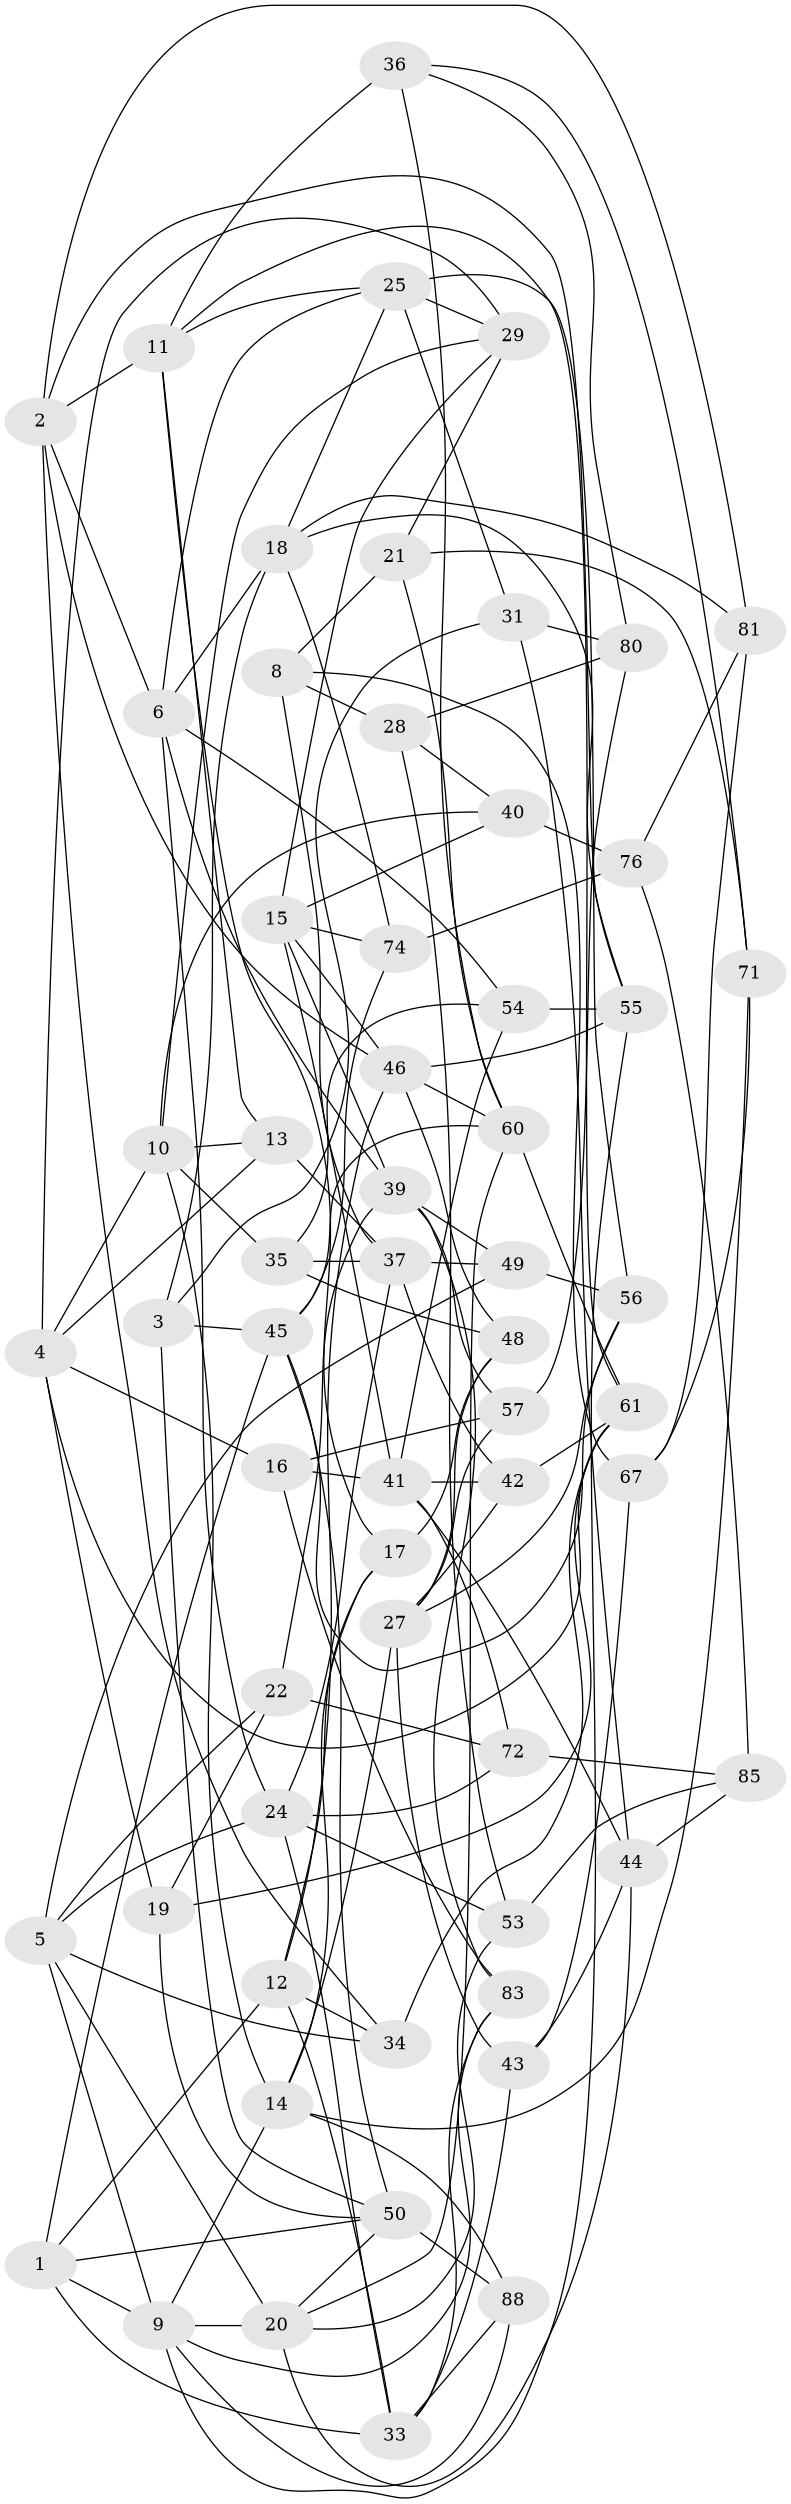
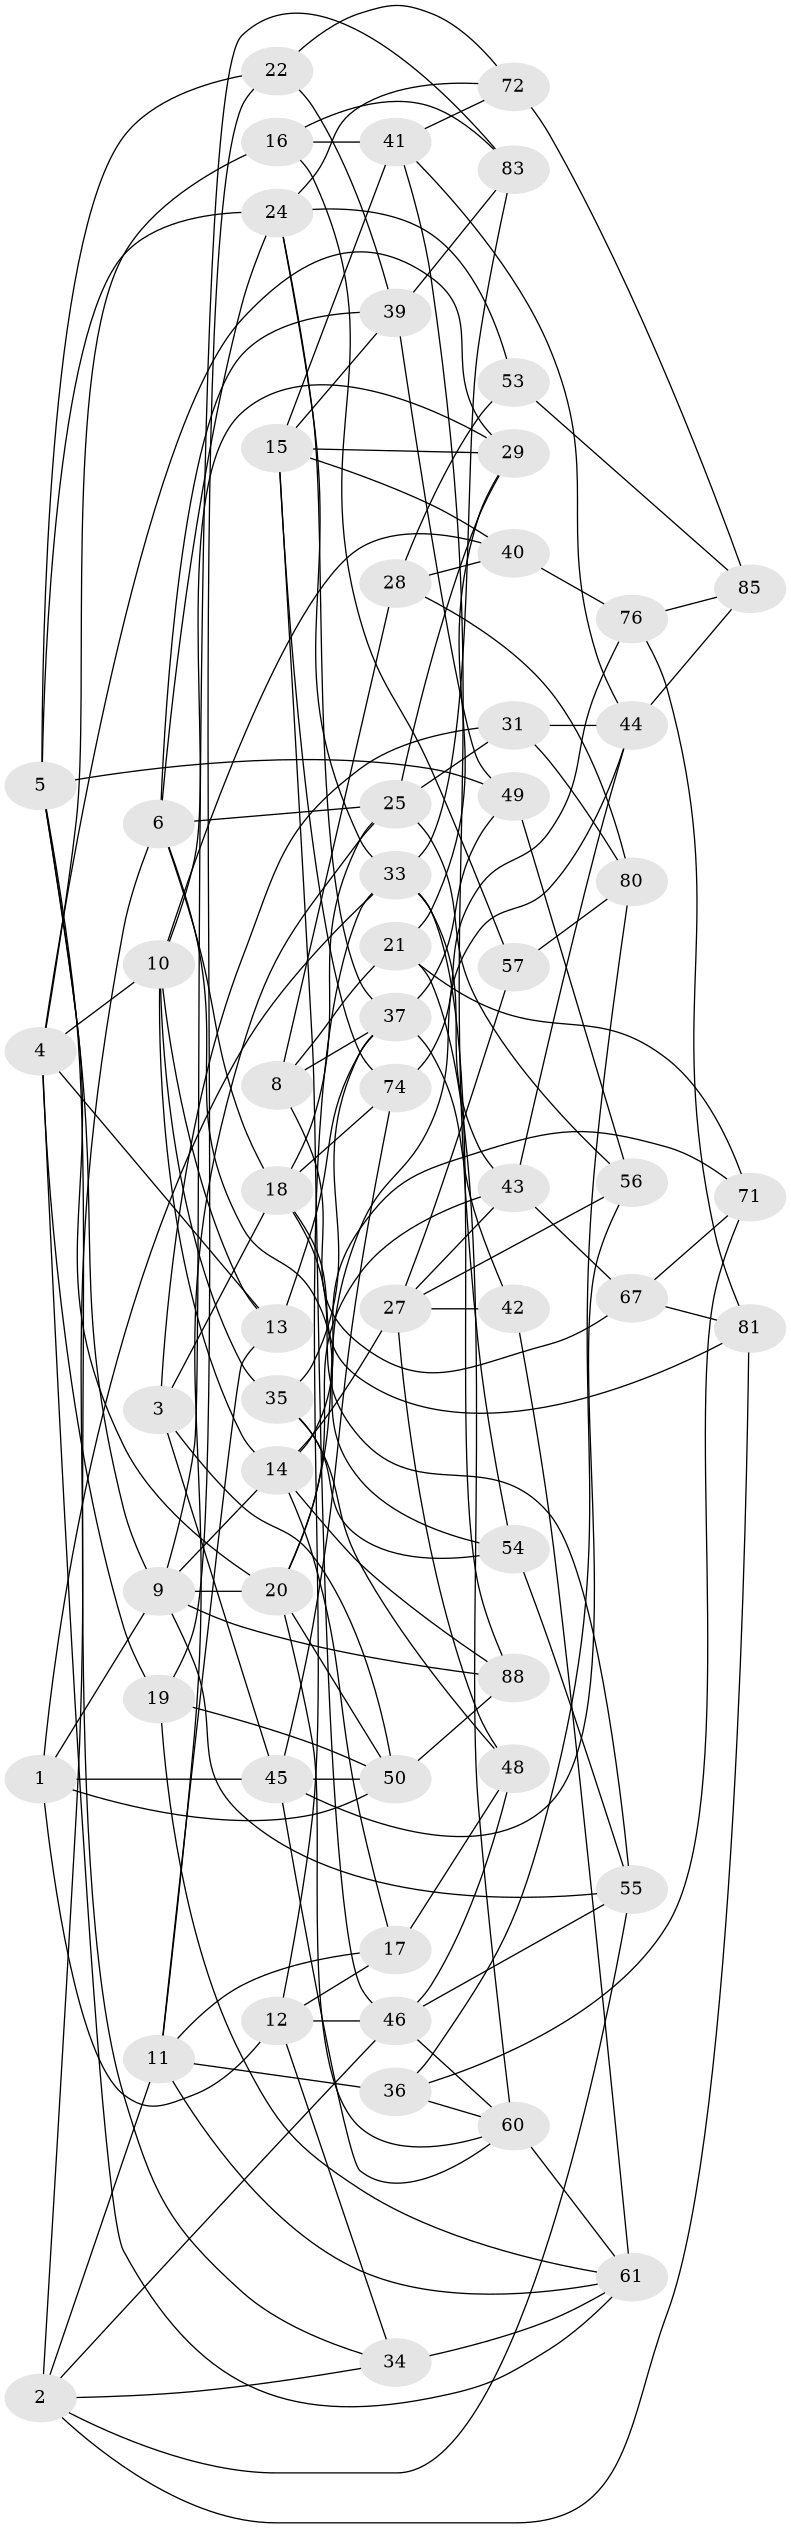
(455, 1301) -> none
(455, 1482) -> none
(474, 2183) -> (373, 1258)
